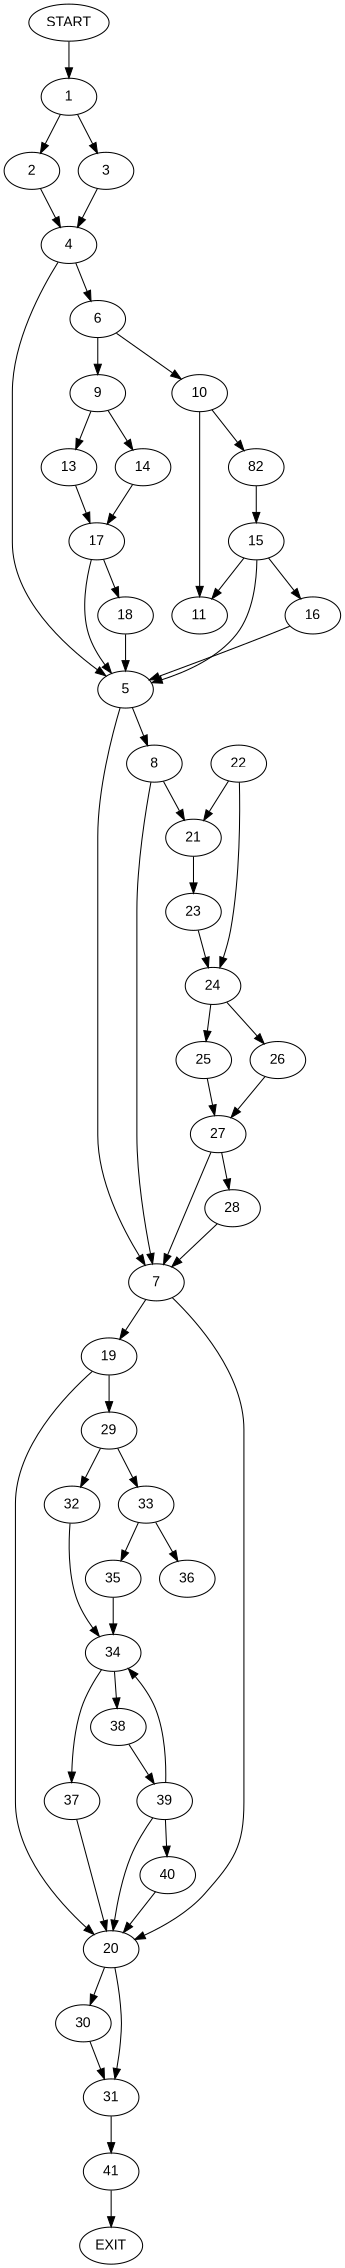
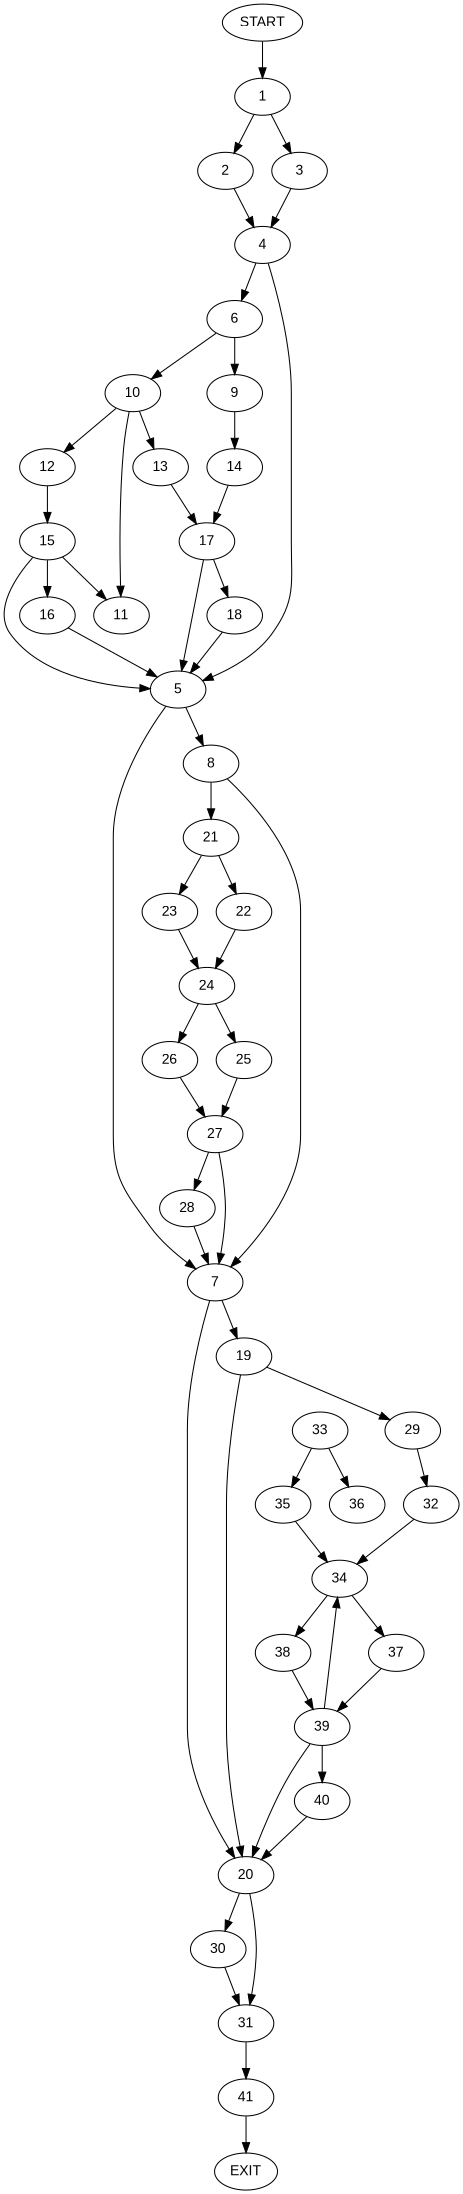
(85, 425) -> (145, 425)
(256, 467) -> (47, 467)
(219, 796) -> (225, 870)
(125, 1463) -> none
(90, 1870) -> (363, 1686)
